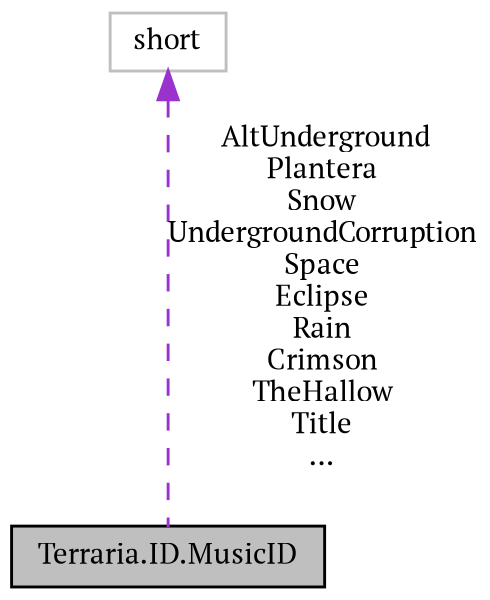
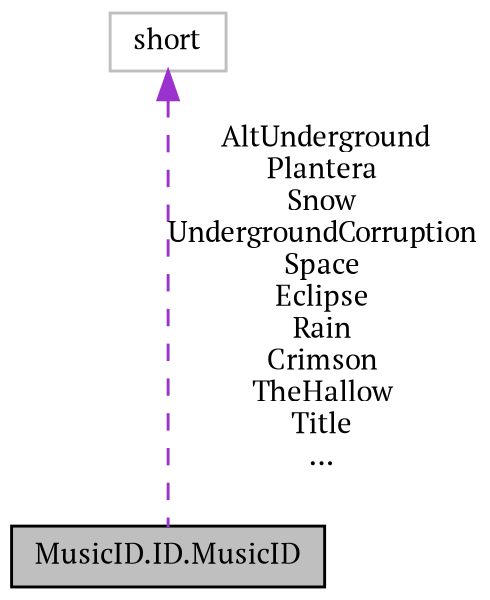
(168, 557) -> (168, 557)
